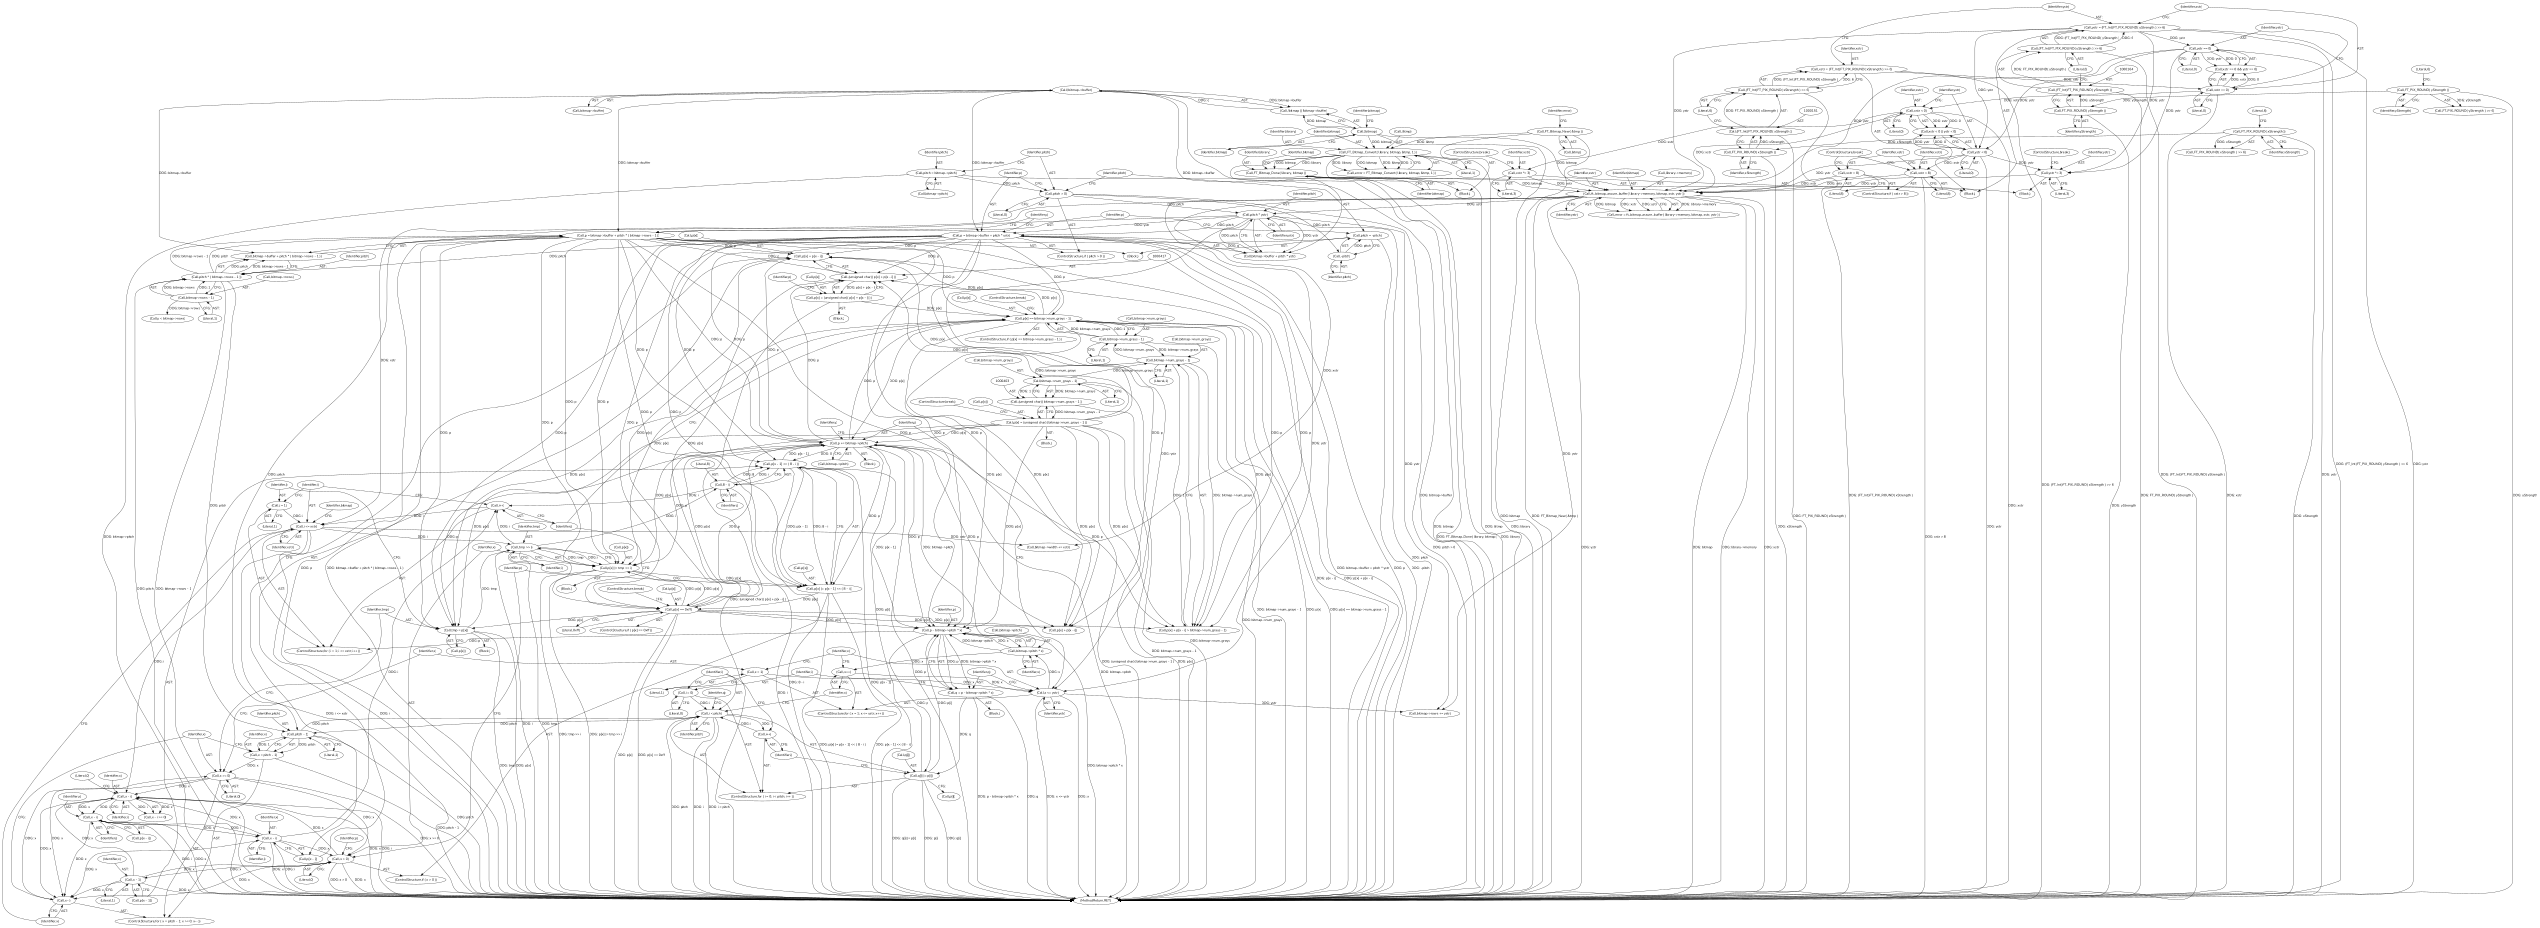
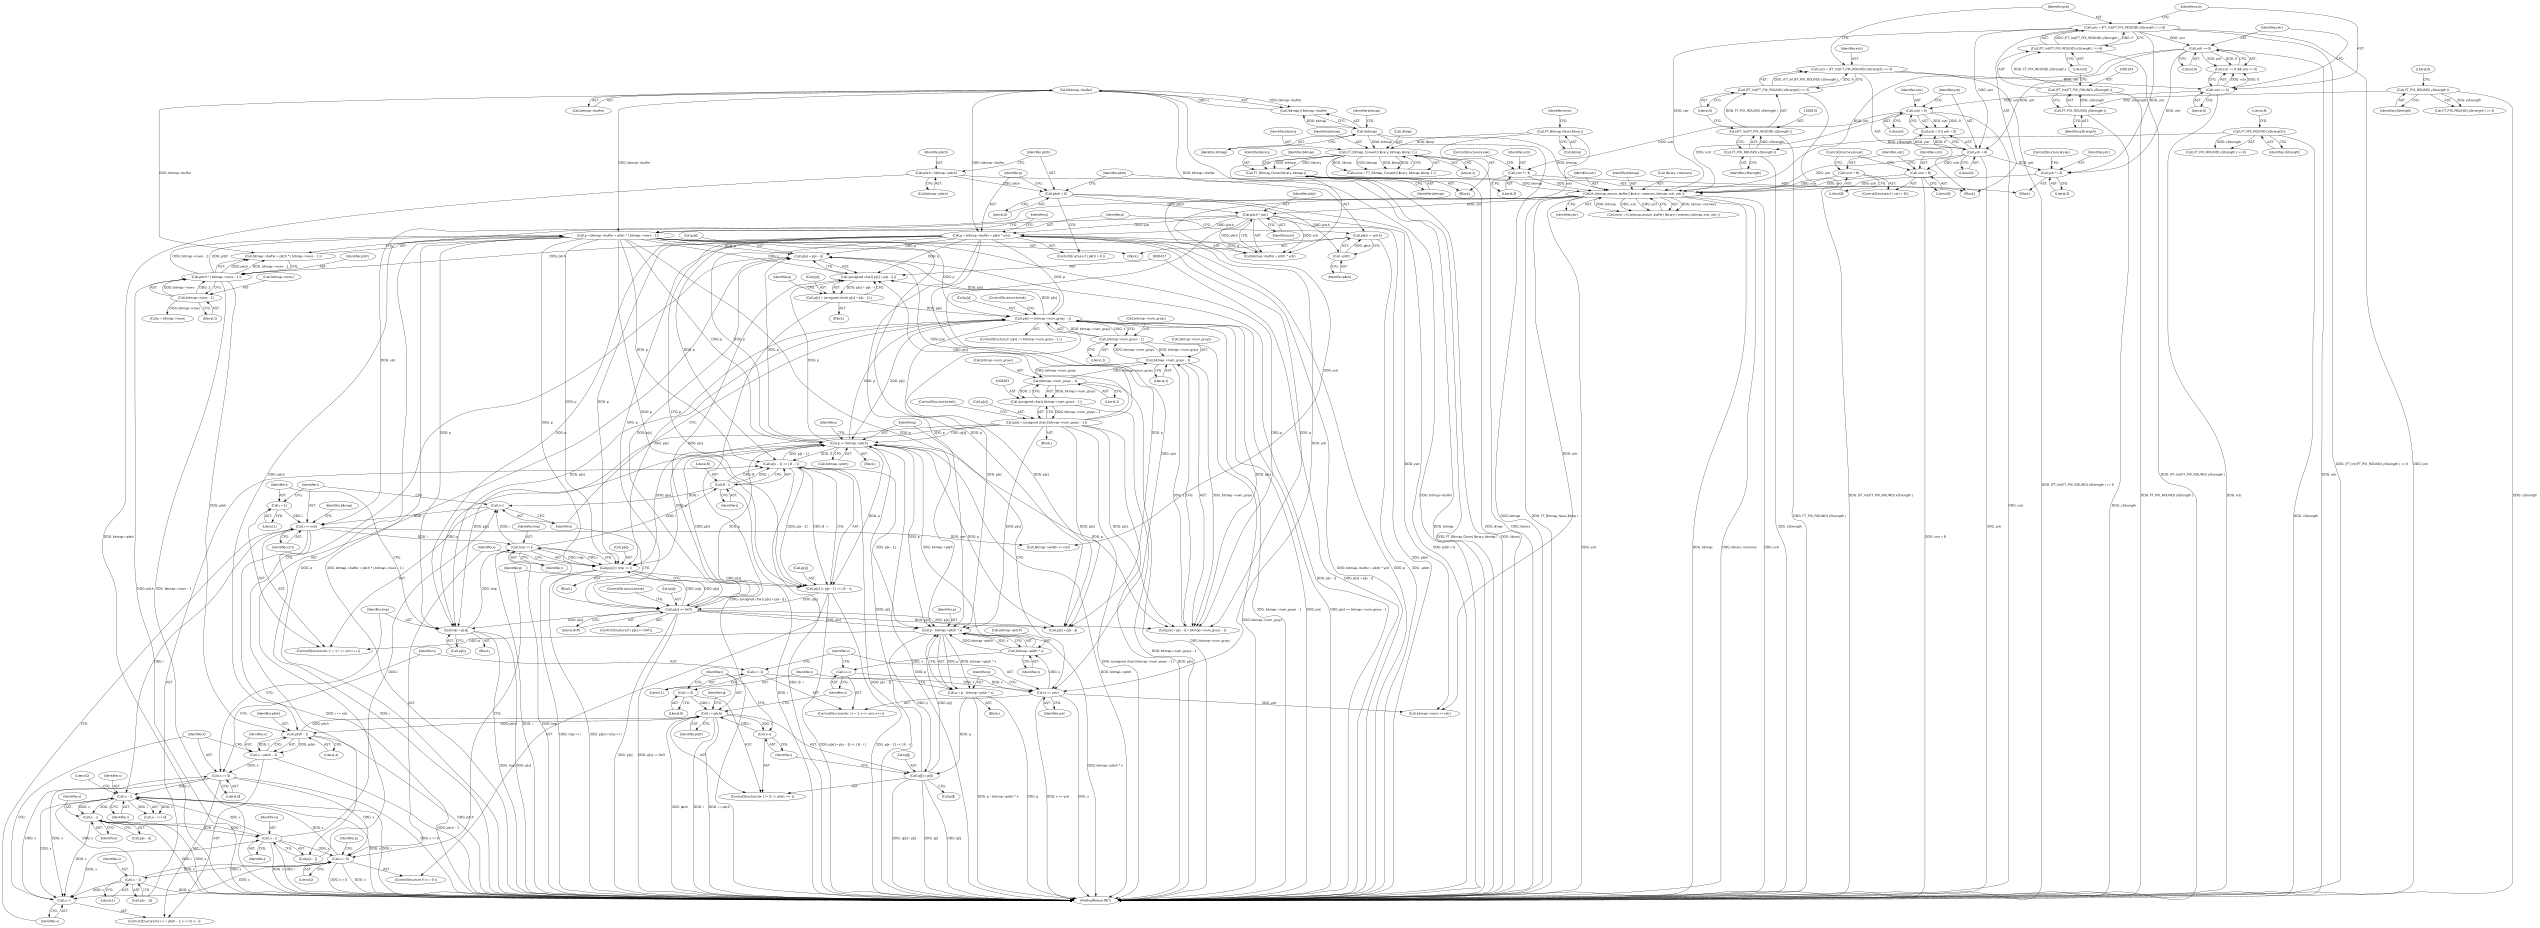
none -> (2127, 43)
(1073, 225) -> (1073, 225)
(676, 412) -> (676, 412)
